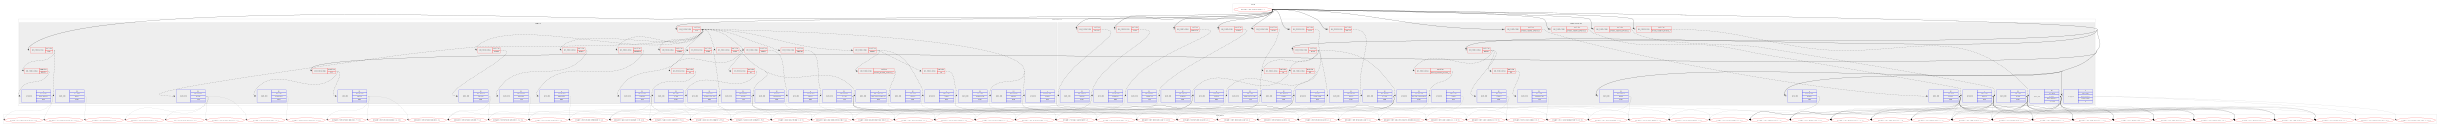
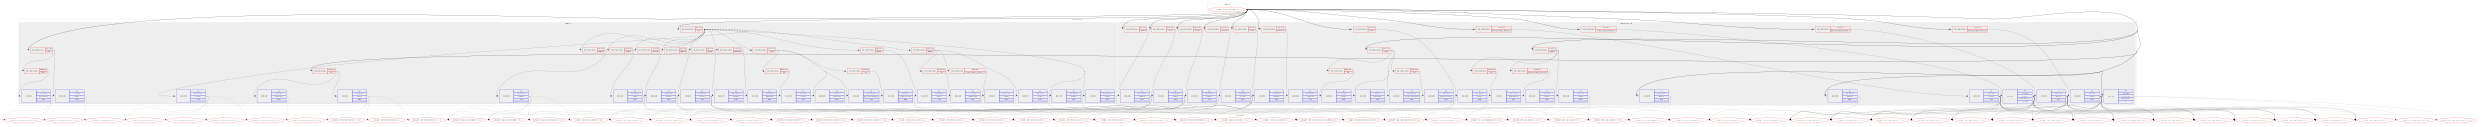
none -> (831, 120)
